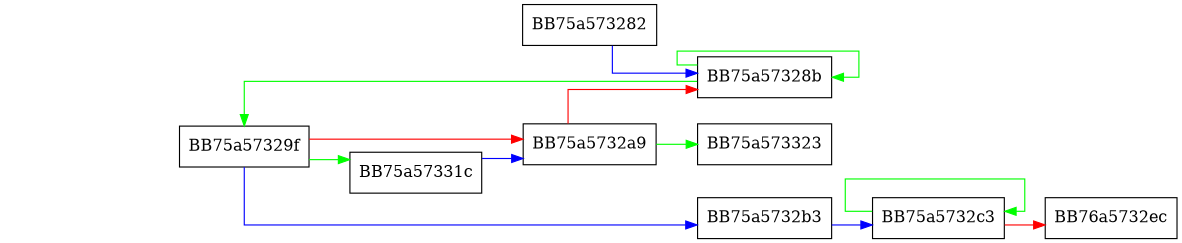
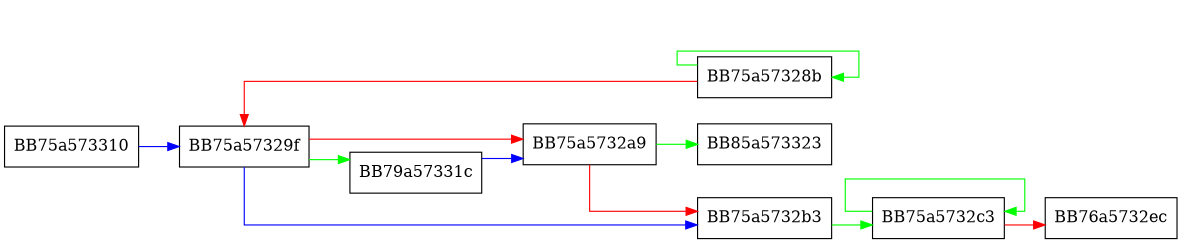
(590, 25) -> none
(454, 81) -> (454, 81)
(610, 90) -> (615, 211)
(765, 144) -> (765, 144)
none -> (72, 147)
(416, 173) -> (416, 173)
(846, 225) -> (846, 225)
